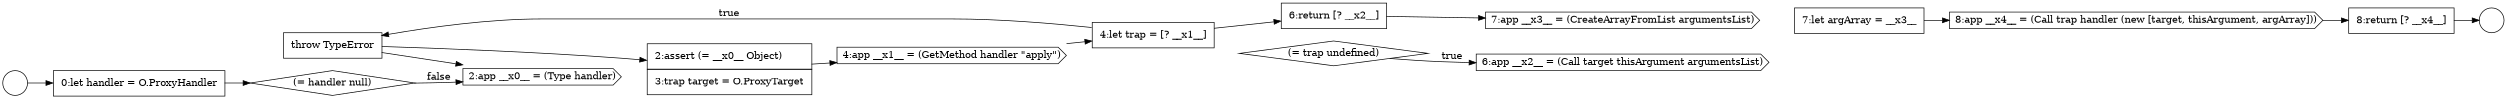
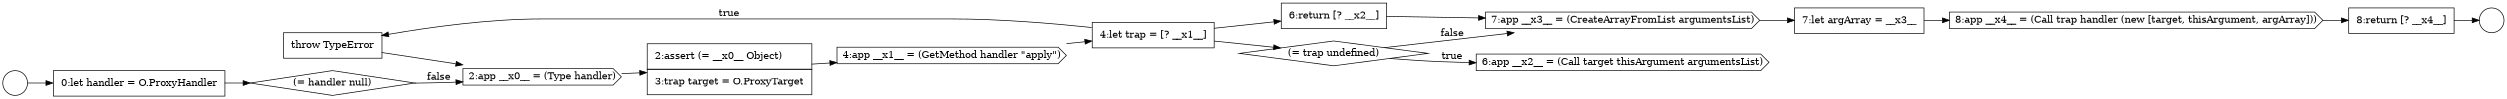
none -> (1774, 20)
none -> (1446, 41)
none -> (1244, 44)
(511, 52) -> (631, 73)
